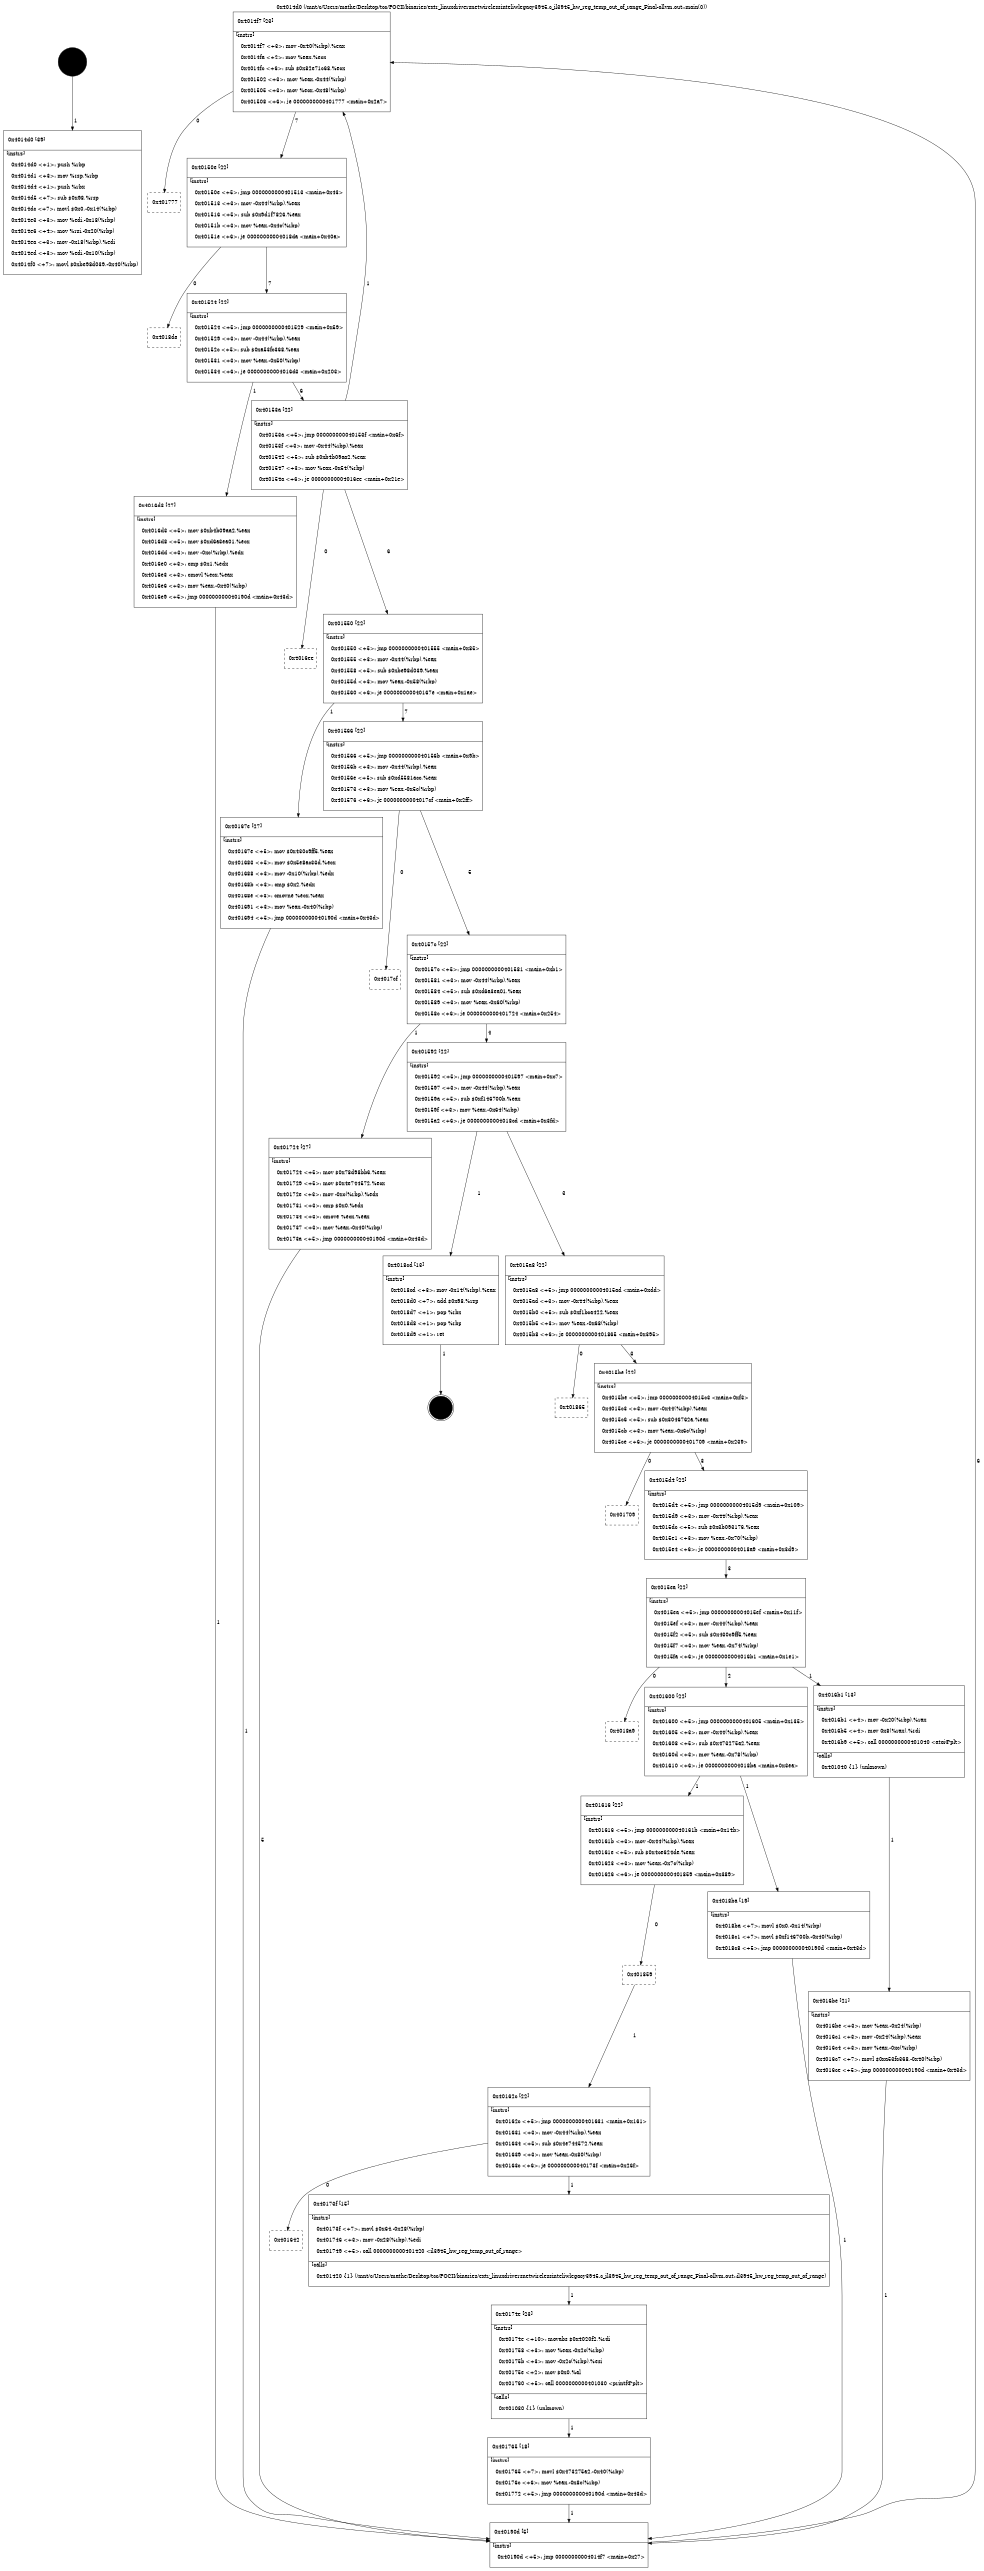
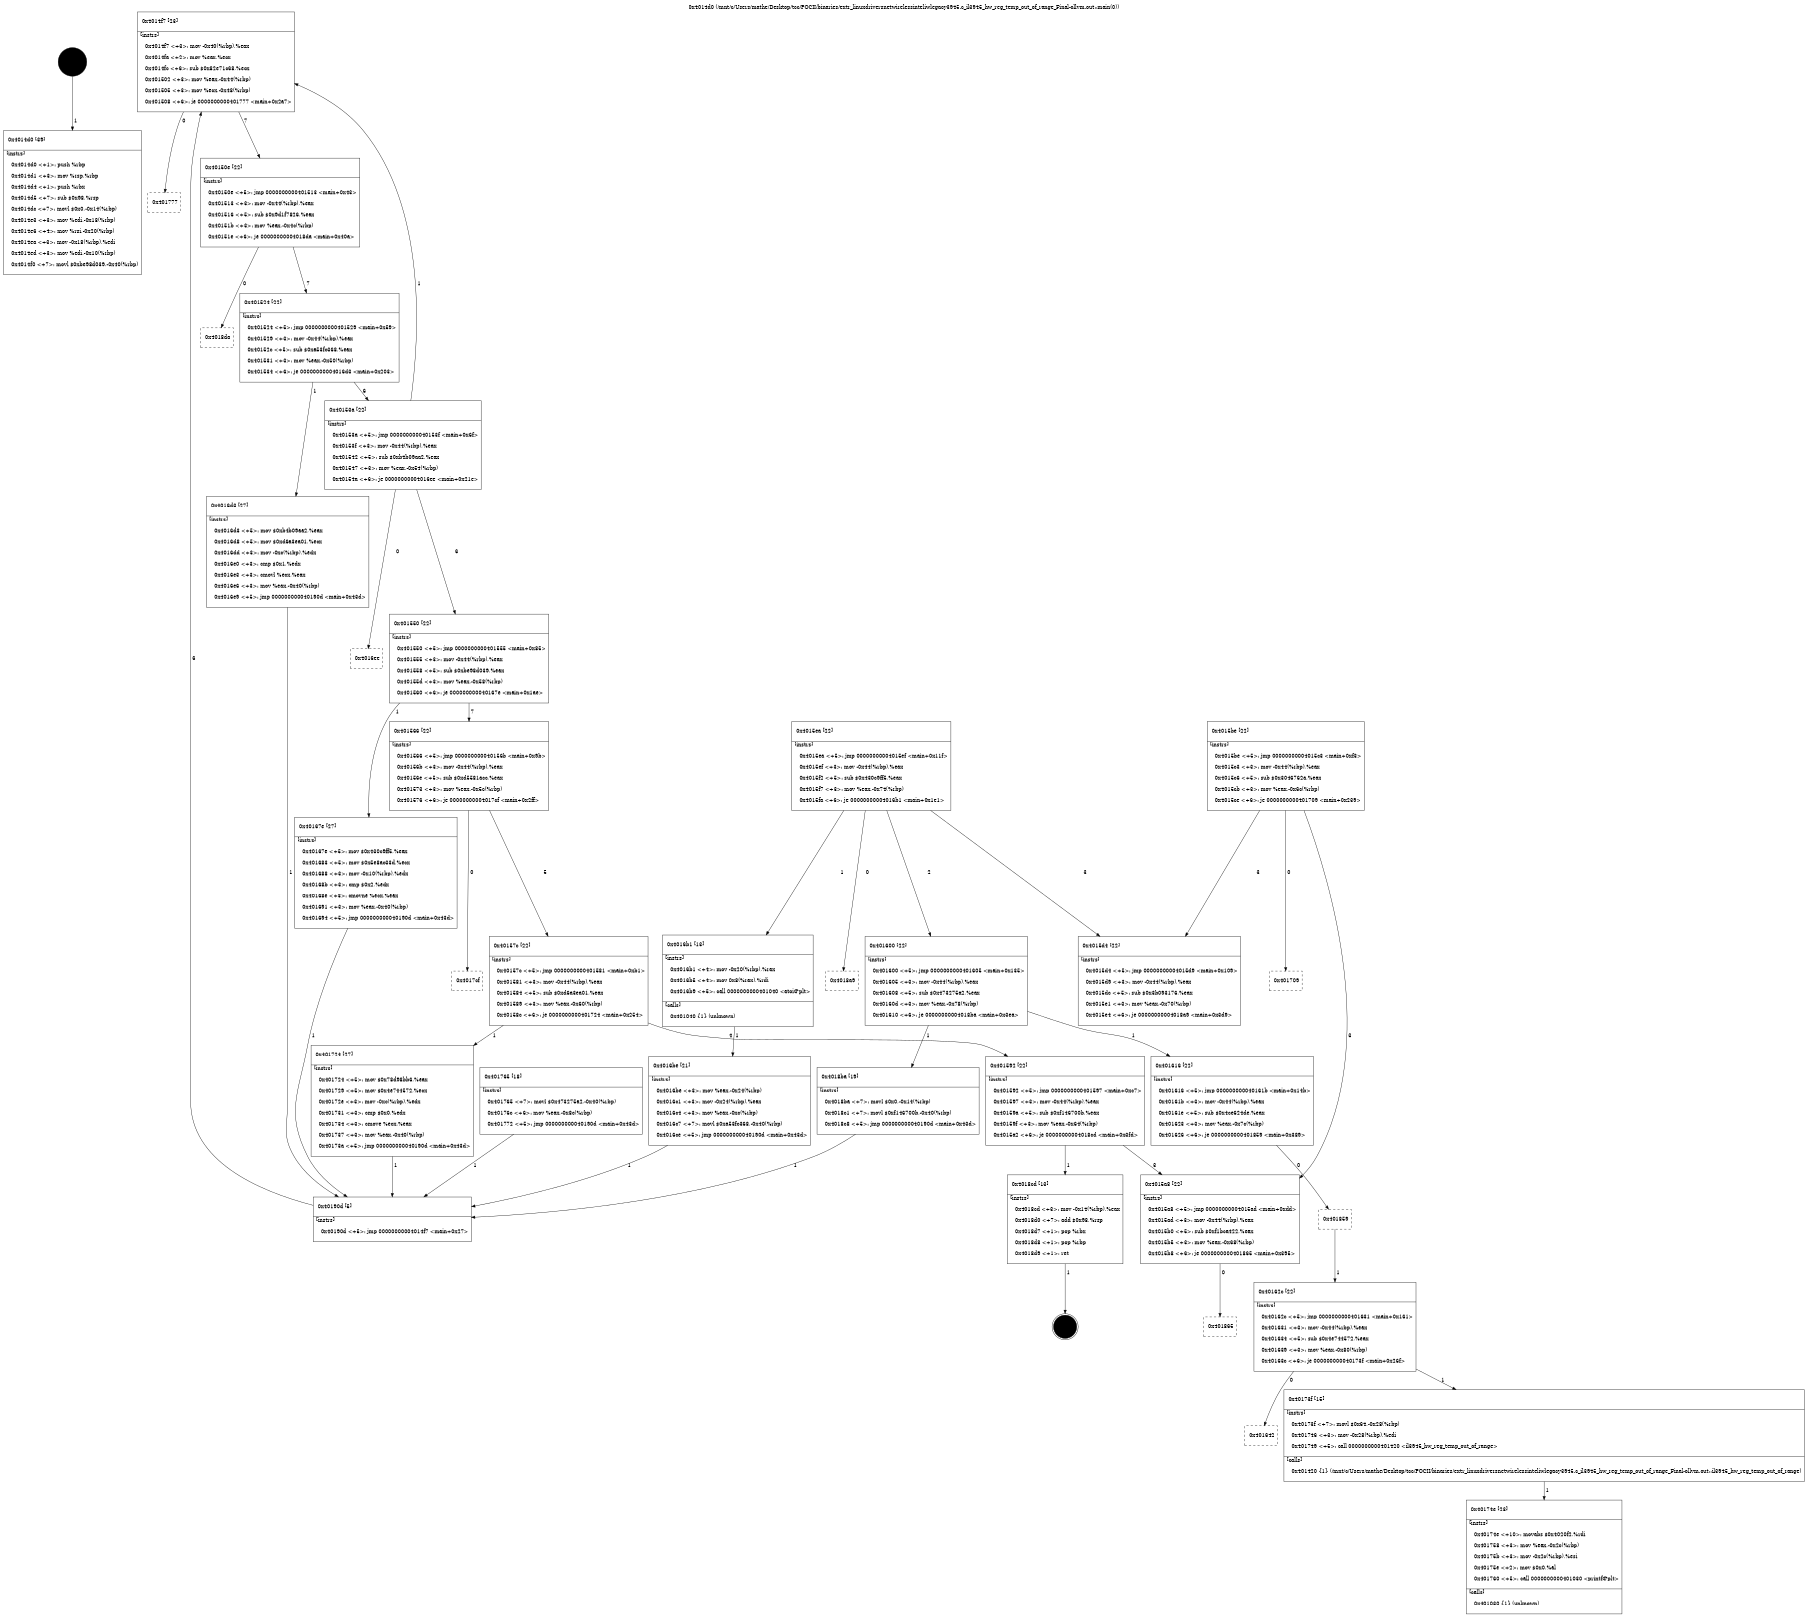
(628, 1353) -> (1346, 995)
(726, 1567) -> (1014, 872)
(262, 1840) -> (395, 1166)
(569, 2426) -> none
